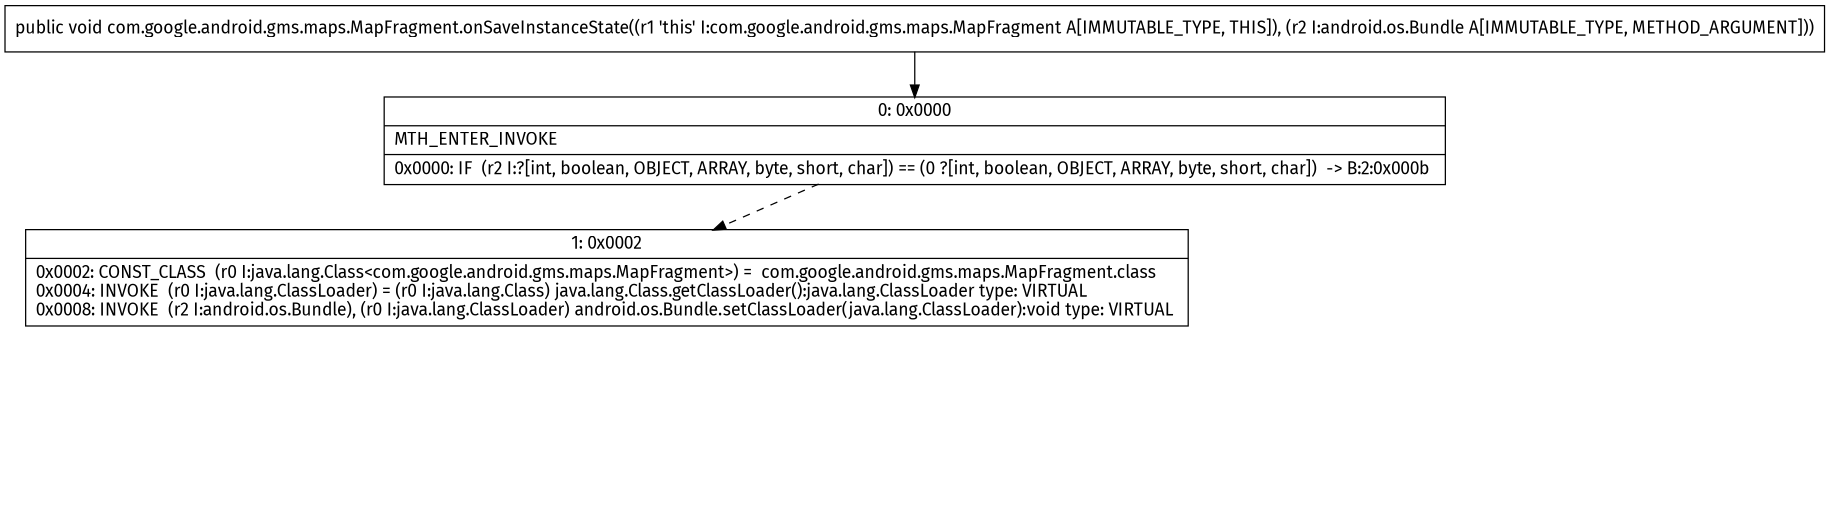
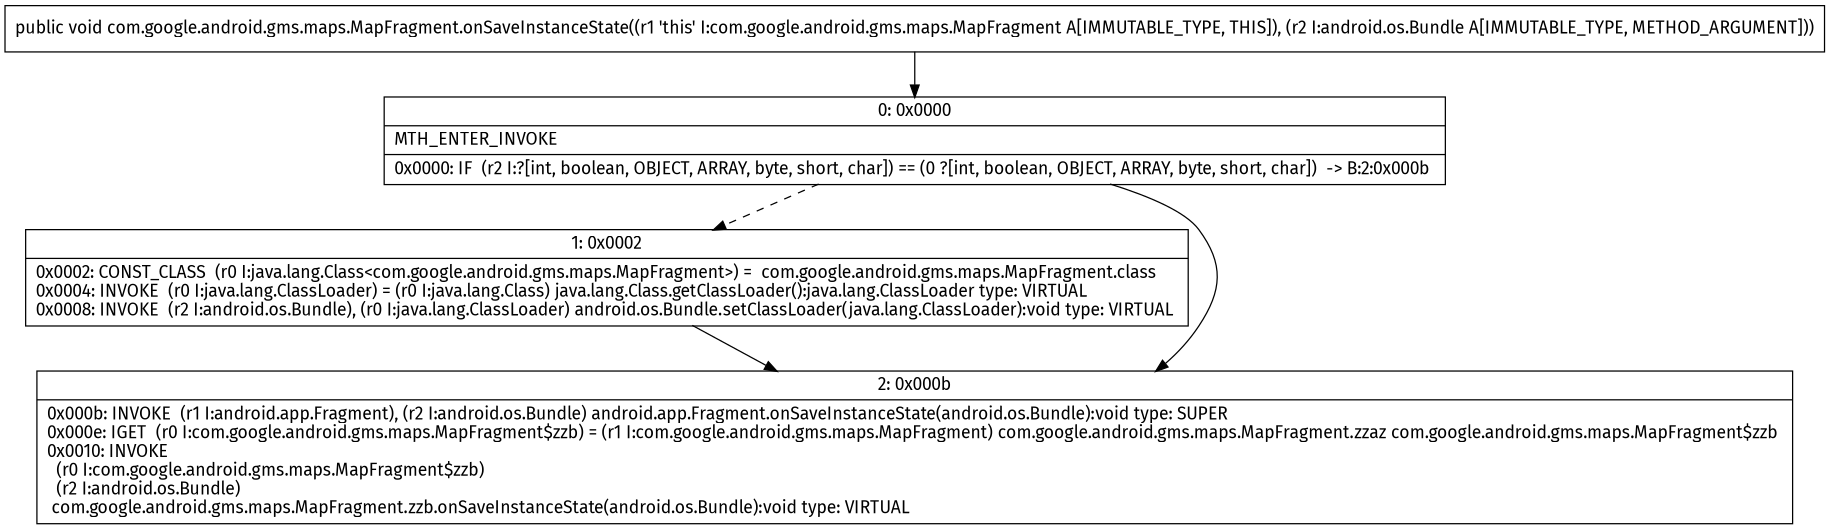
none -> (915, 447)
